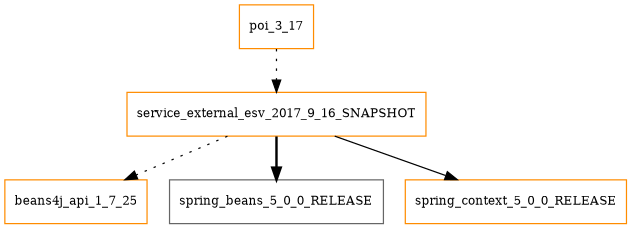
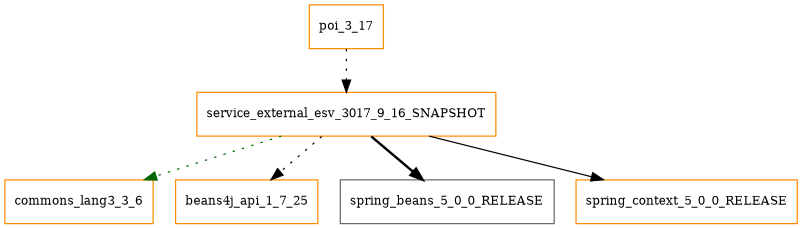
(276, 114) -> (346, 114)
none -> (79, 202)
